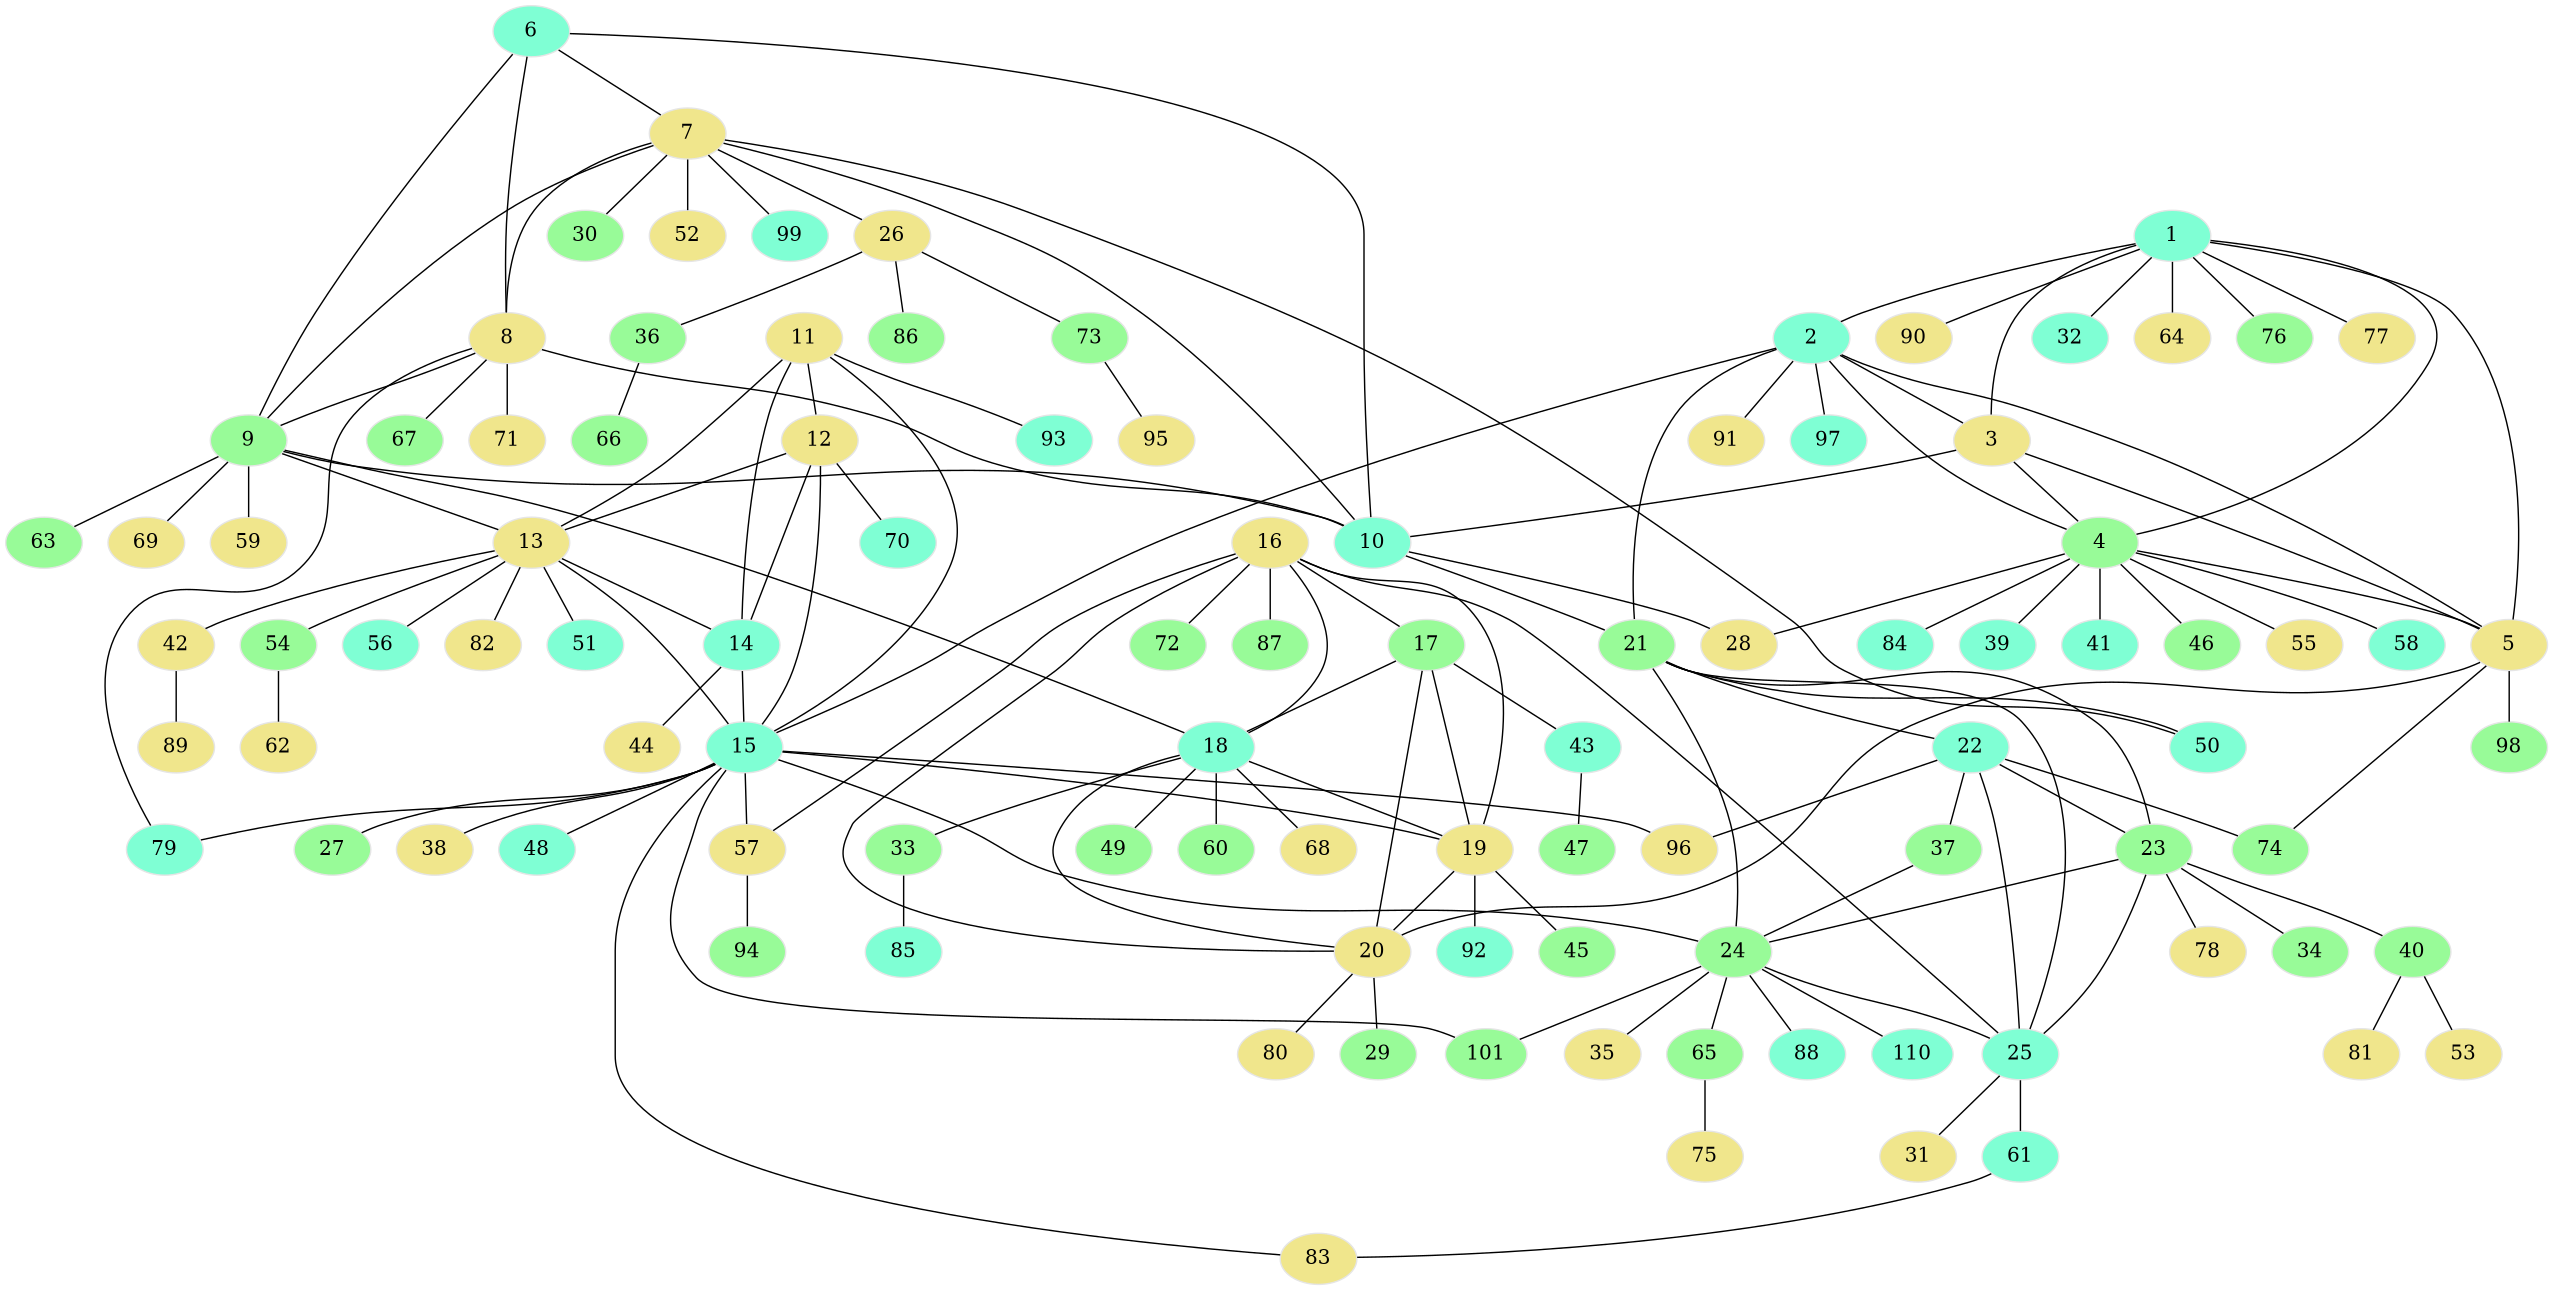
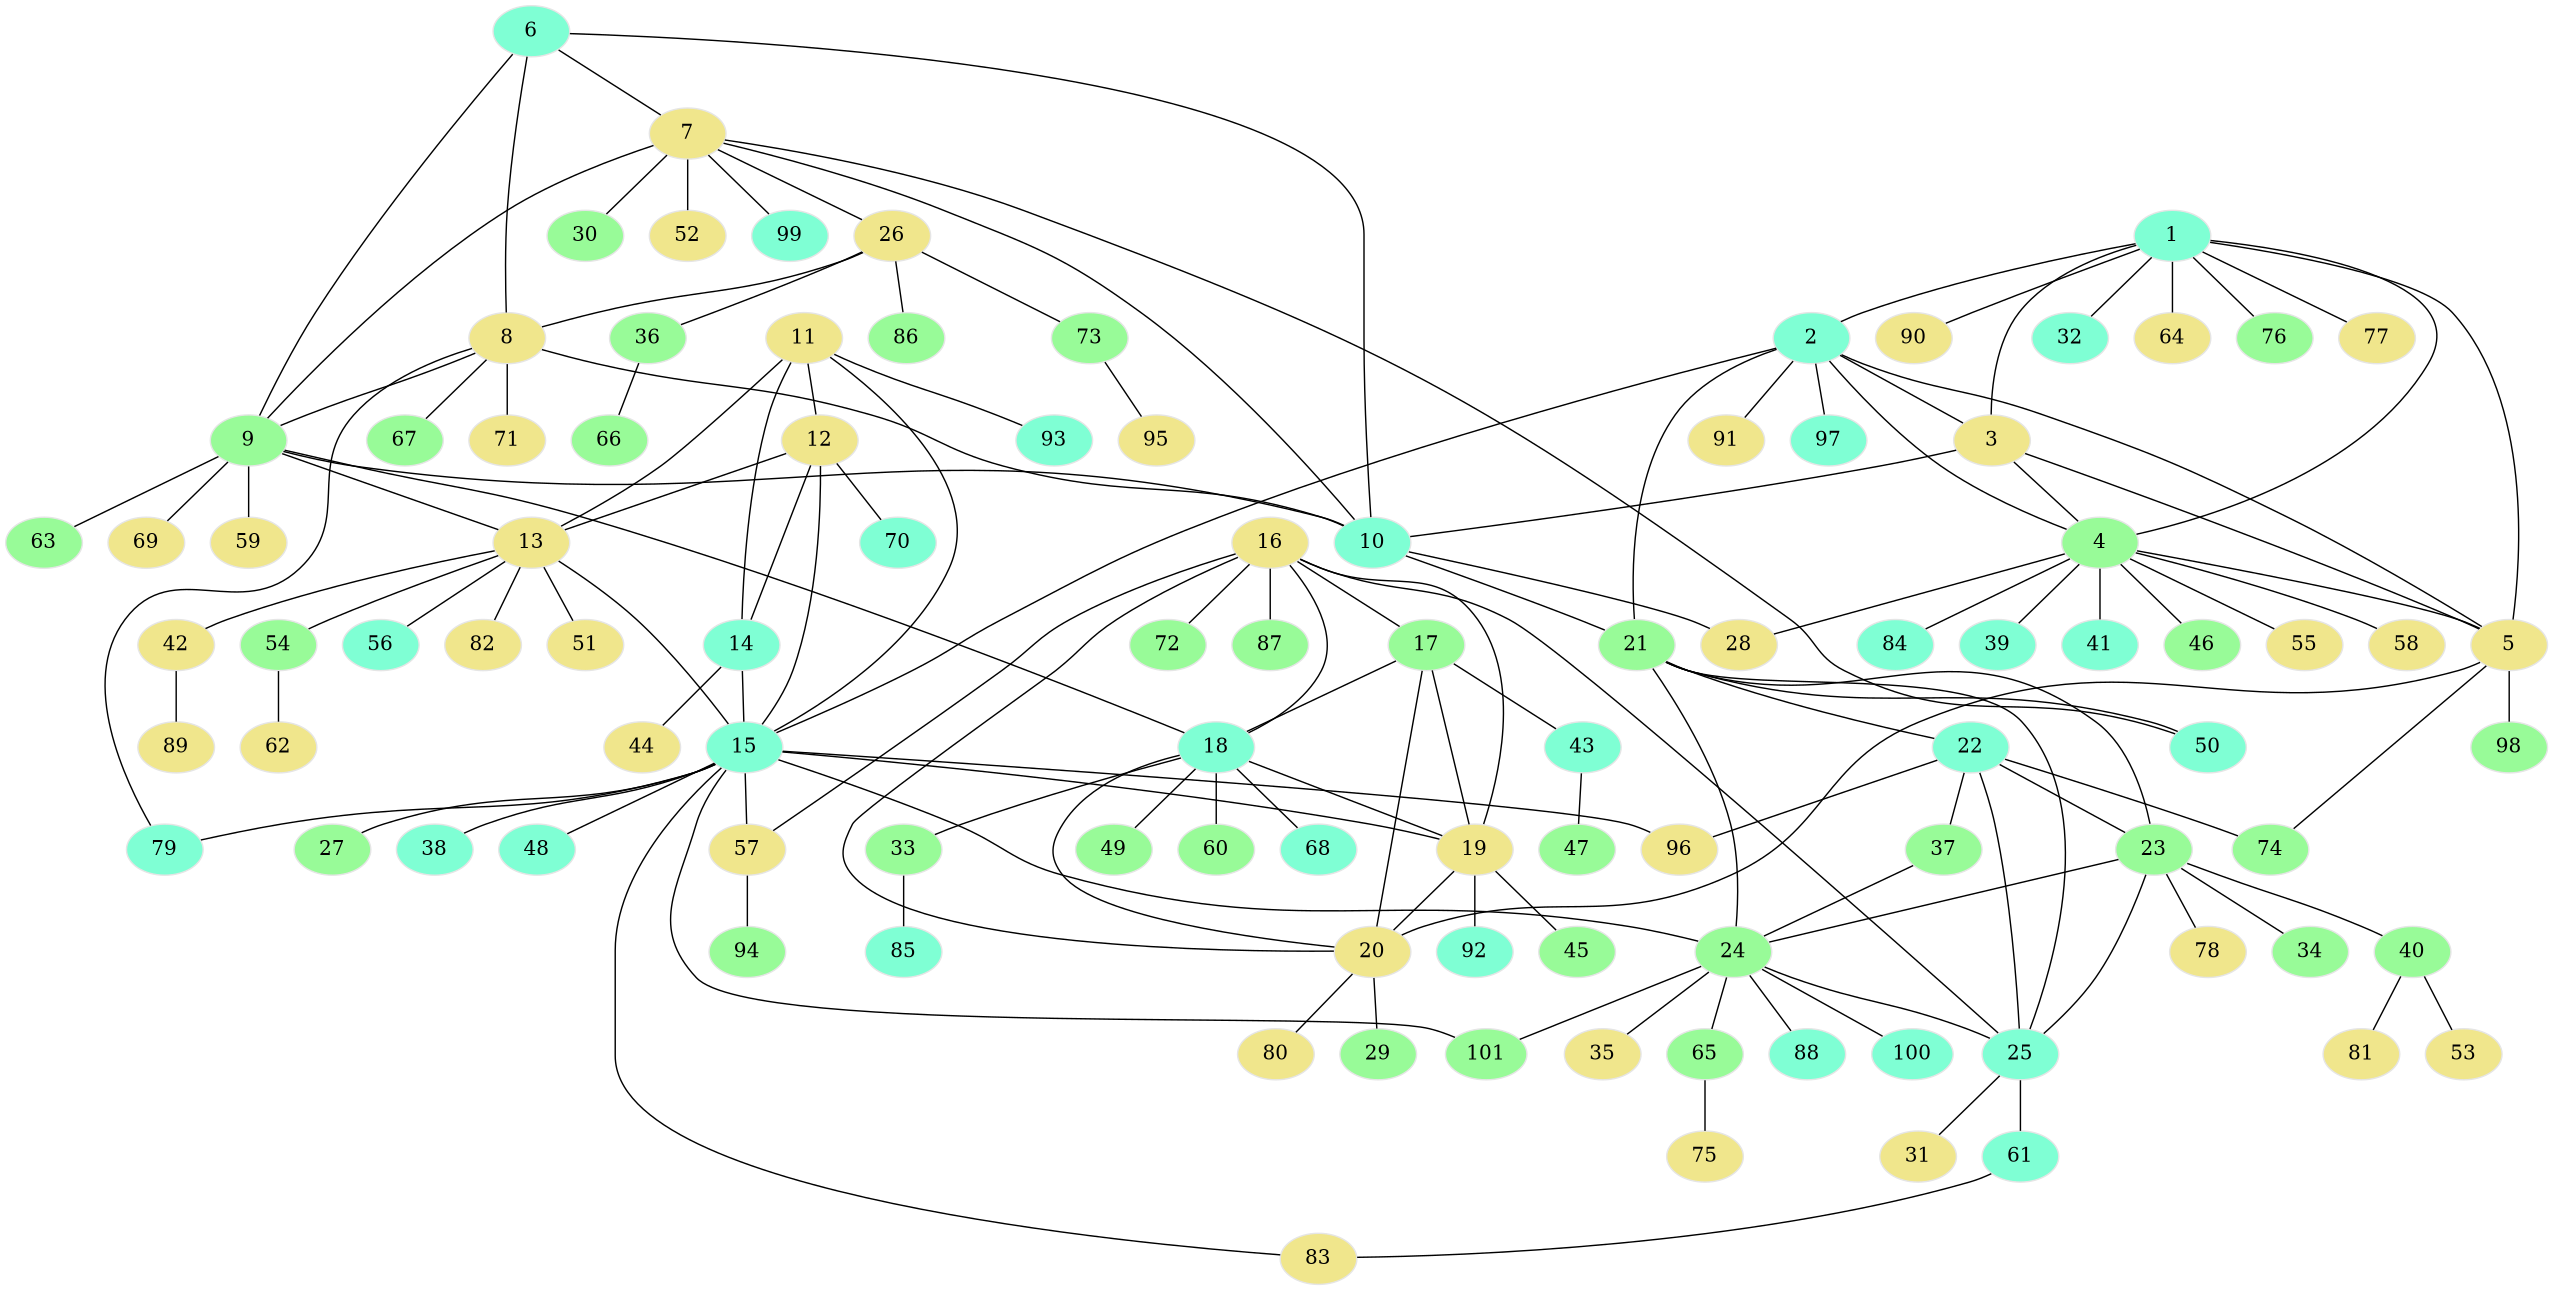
(540, 204) -> (703, 293)
(637, 594) -> none
(585, 645) -> (585, 645)
(2407, 645) -> (2407, 645)
(435, 850) -> (435, 850)
(1319, 850) -> (1319, 850)
(1912, 1054) -> (1912, 1054)
